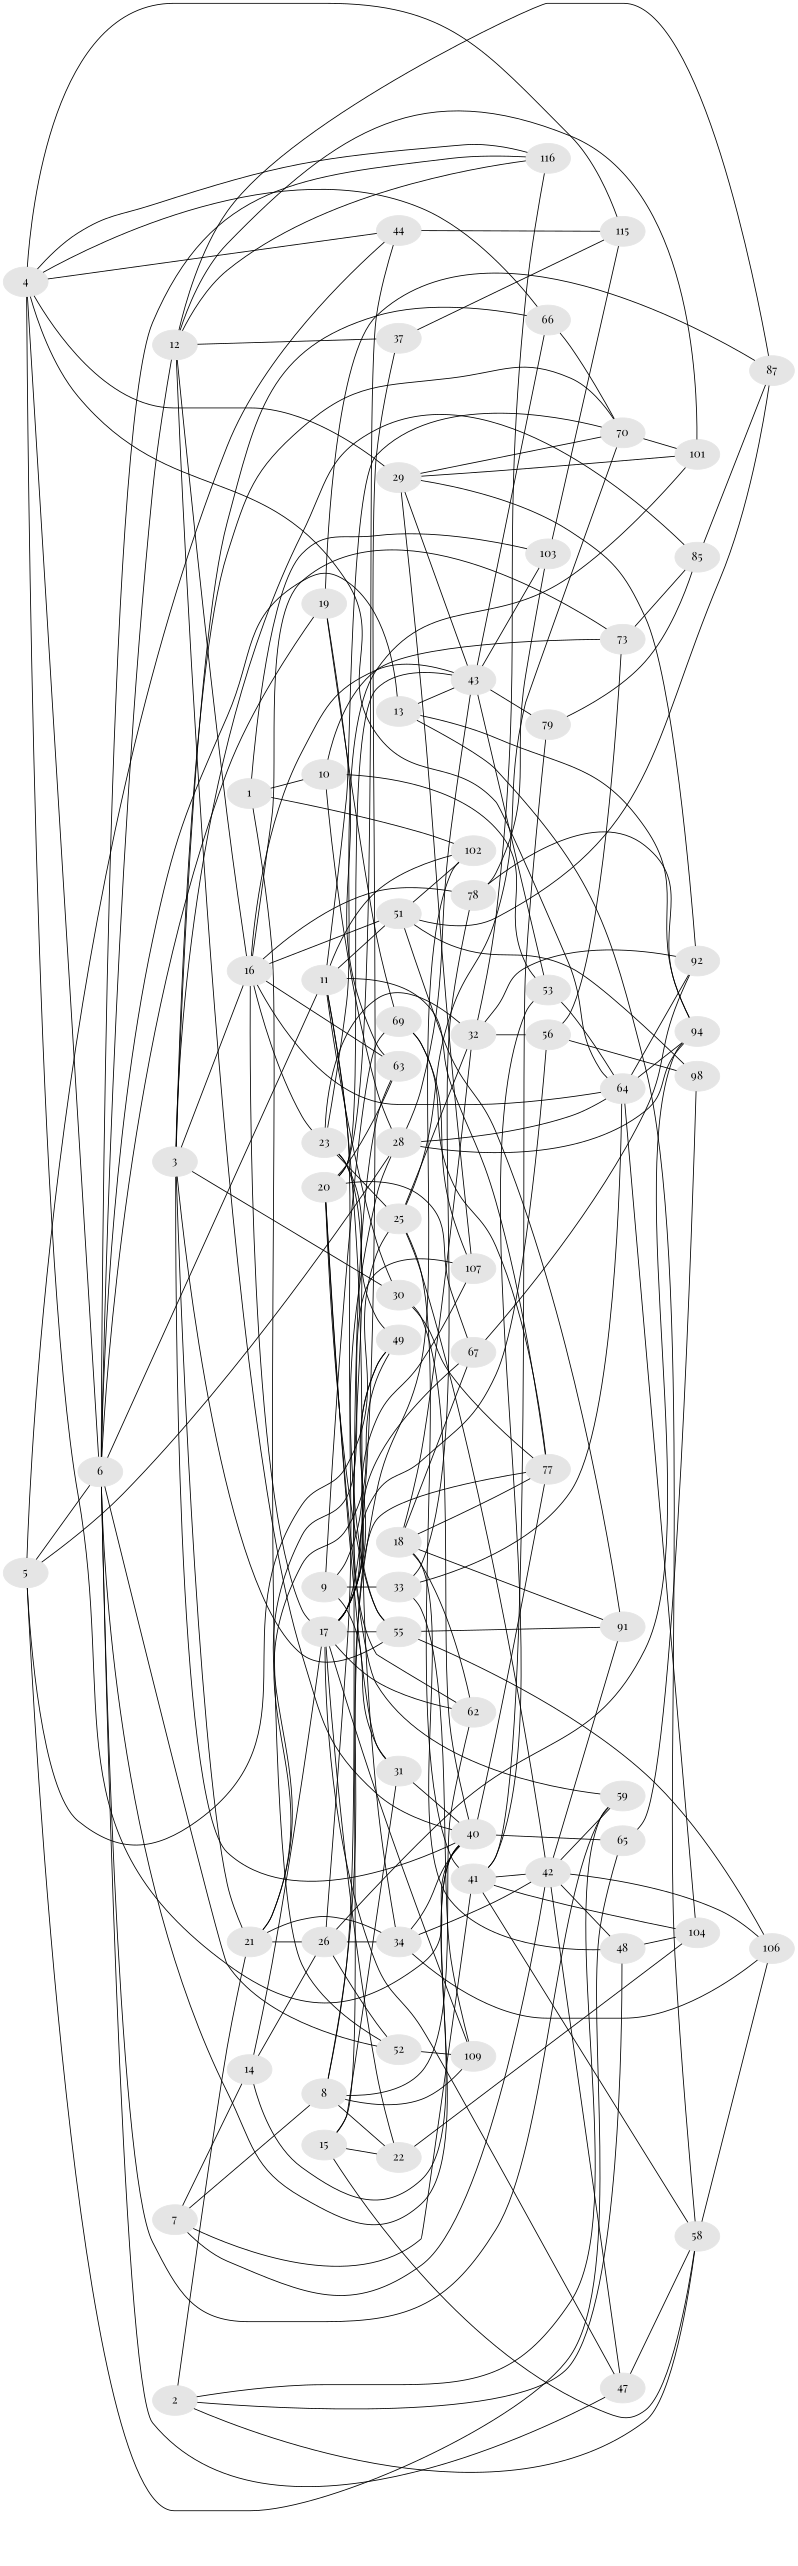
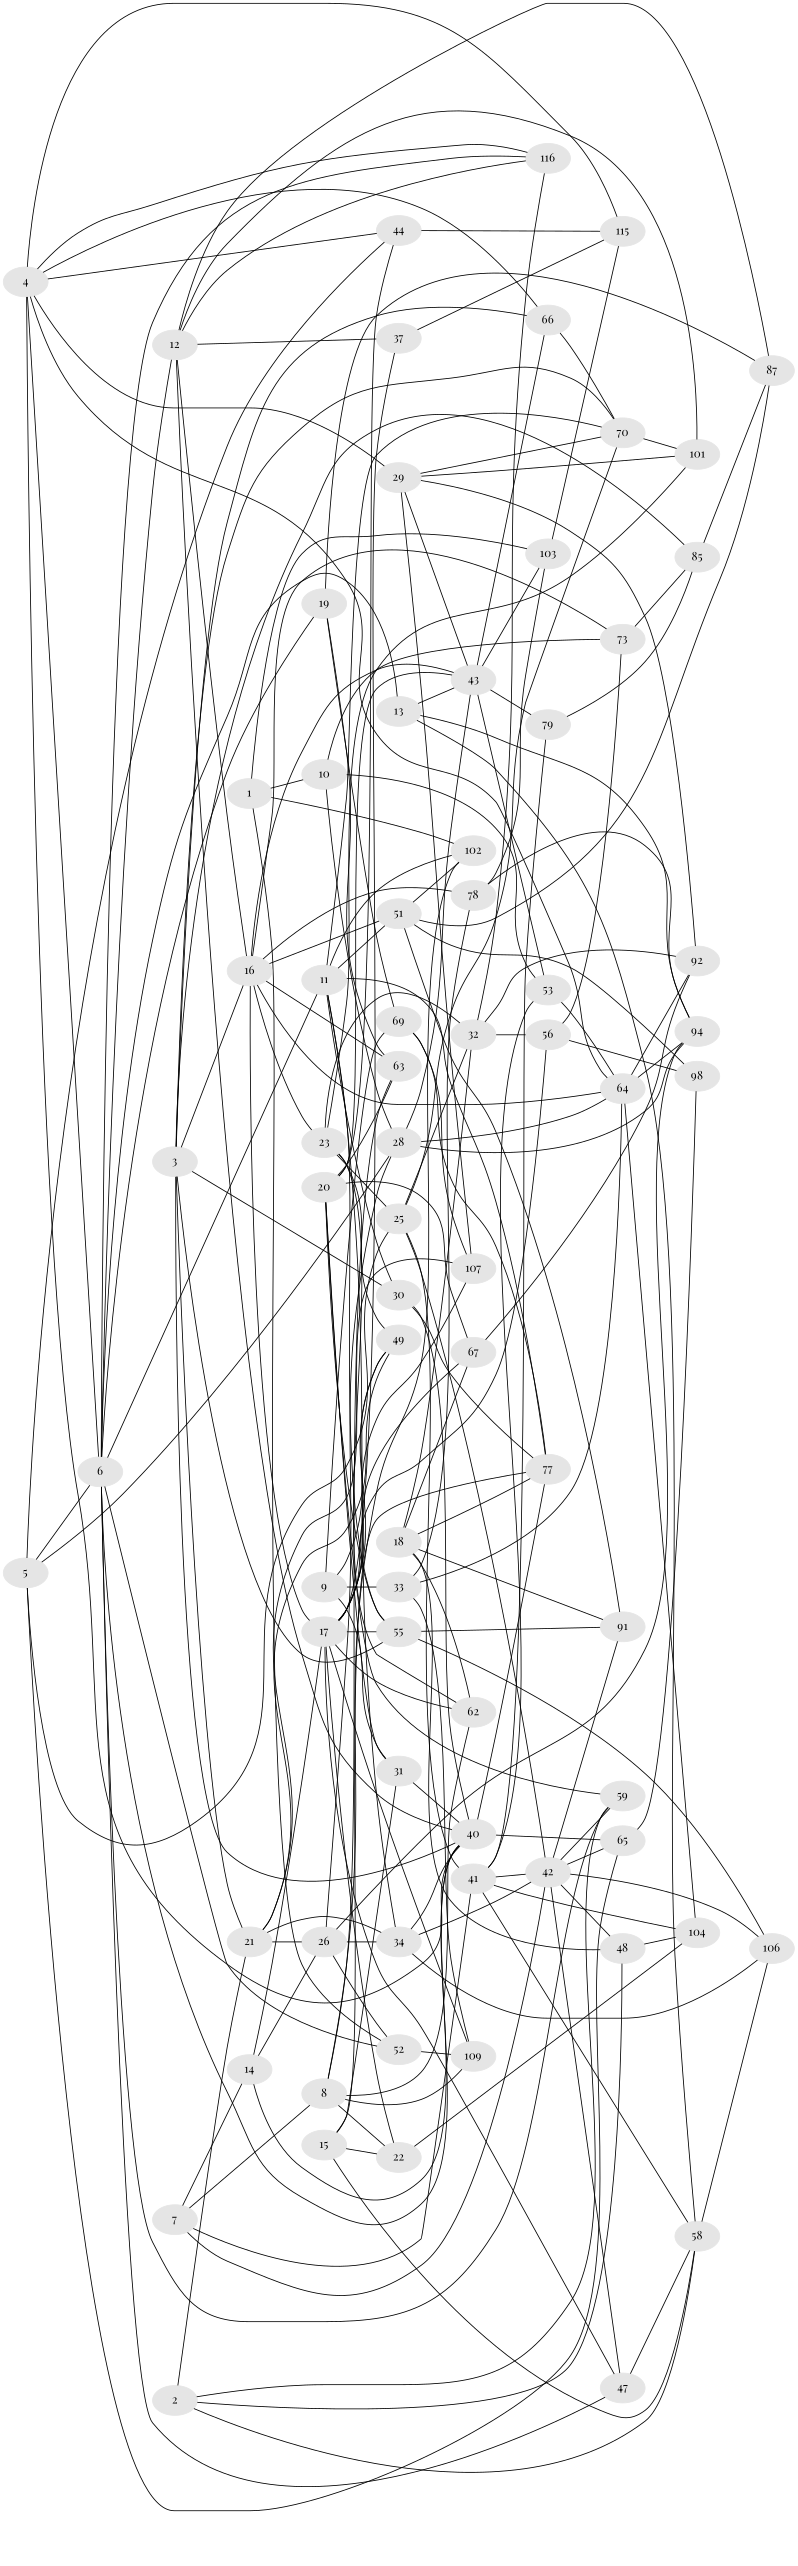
none -> (578, 1860)
